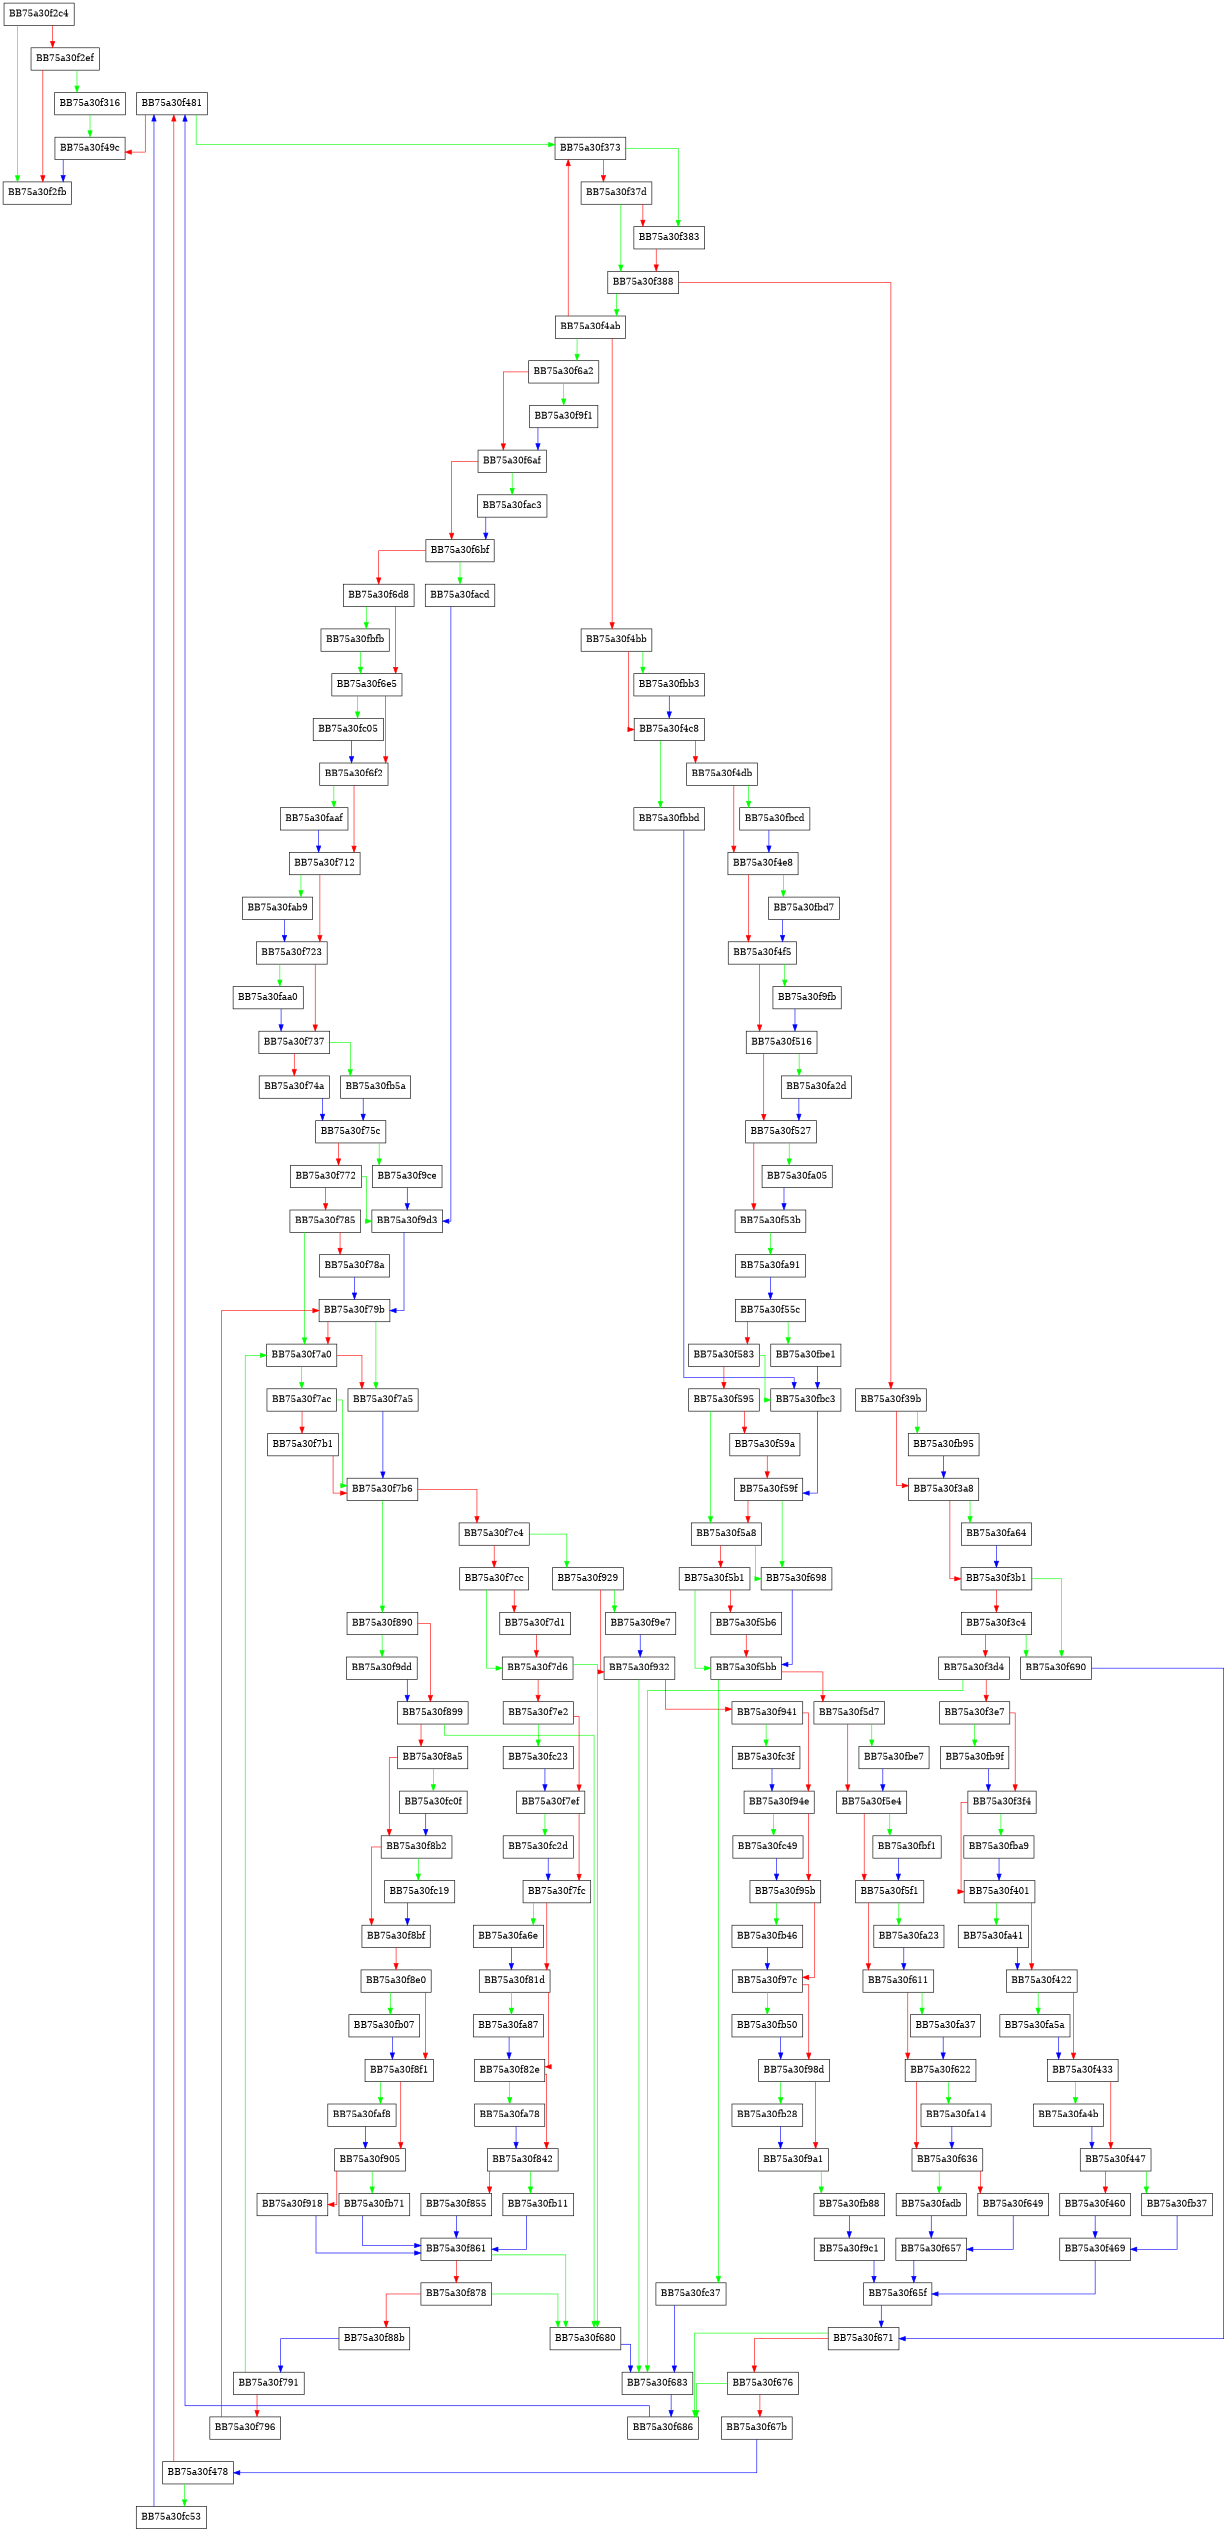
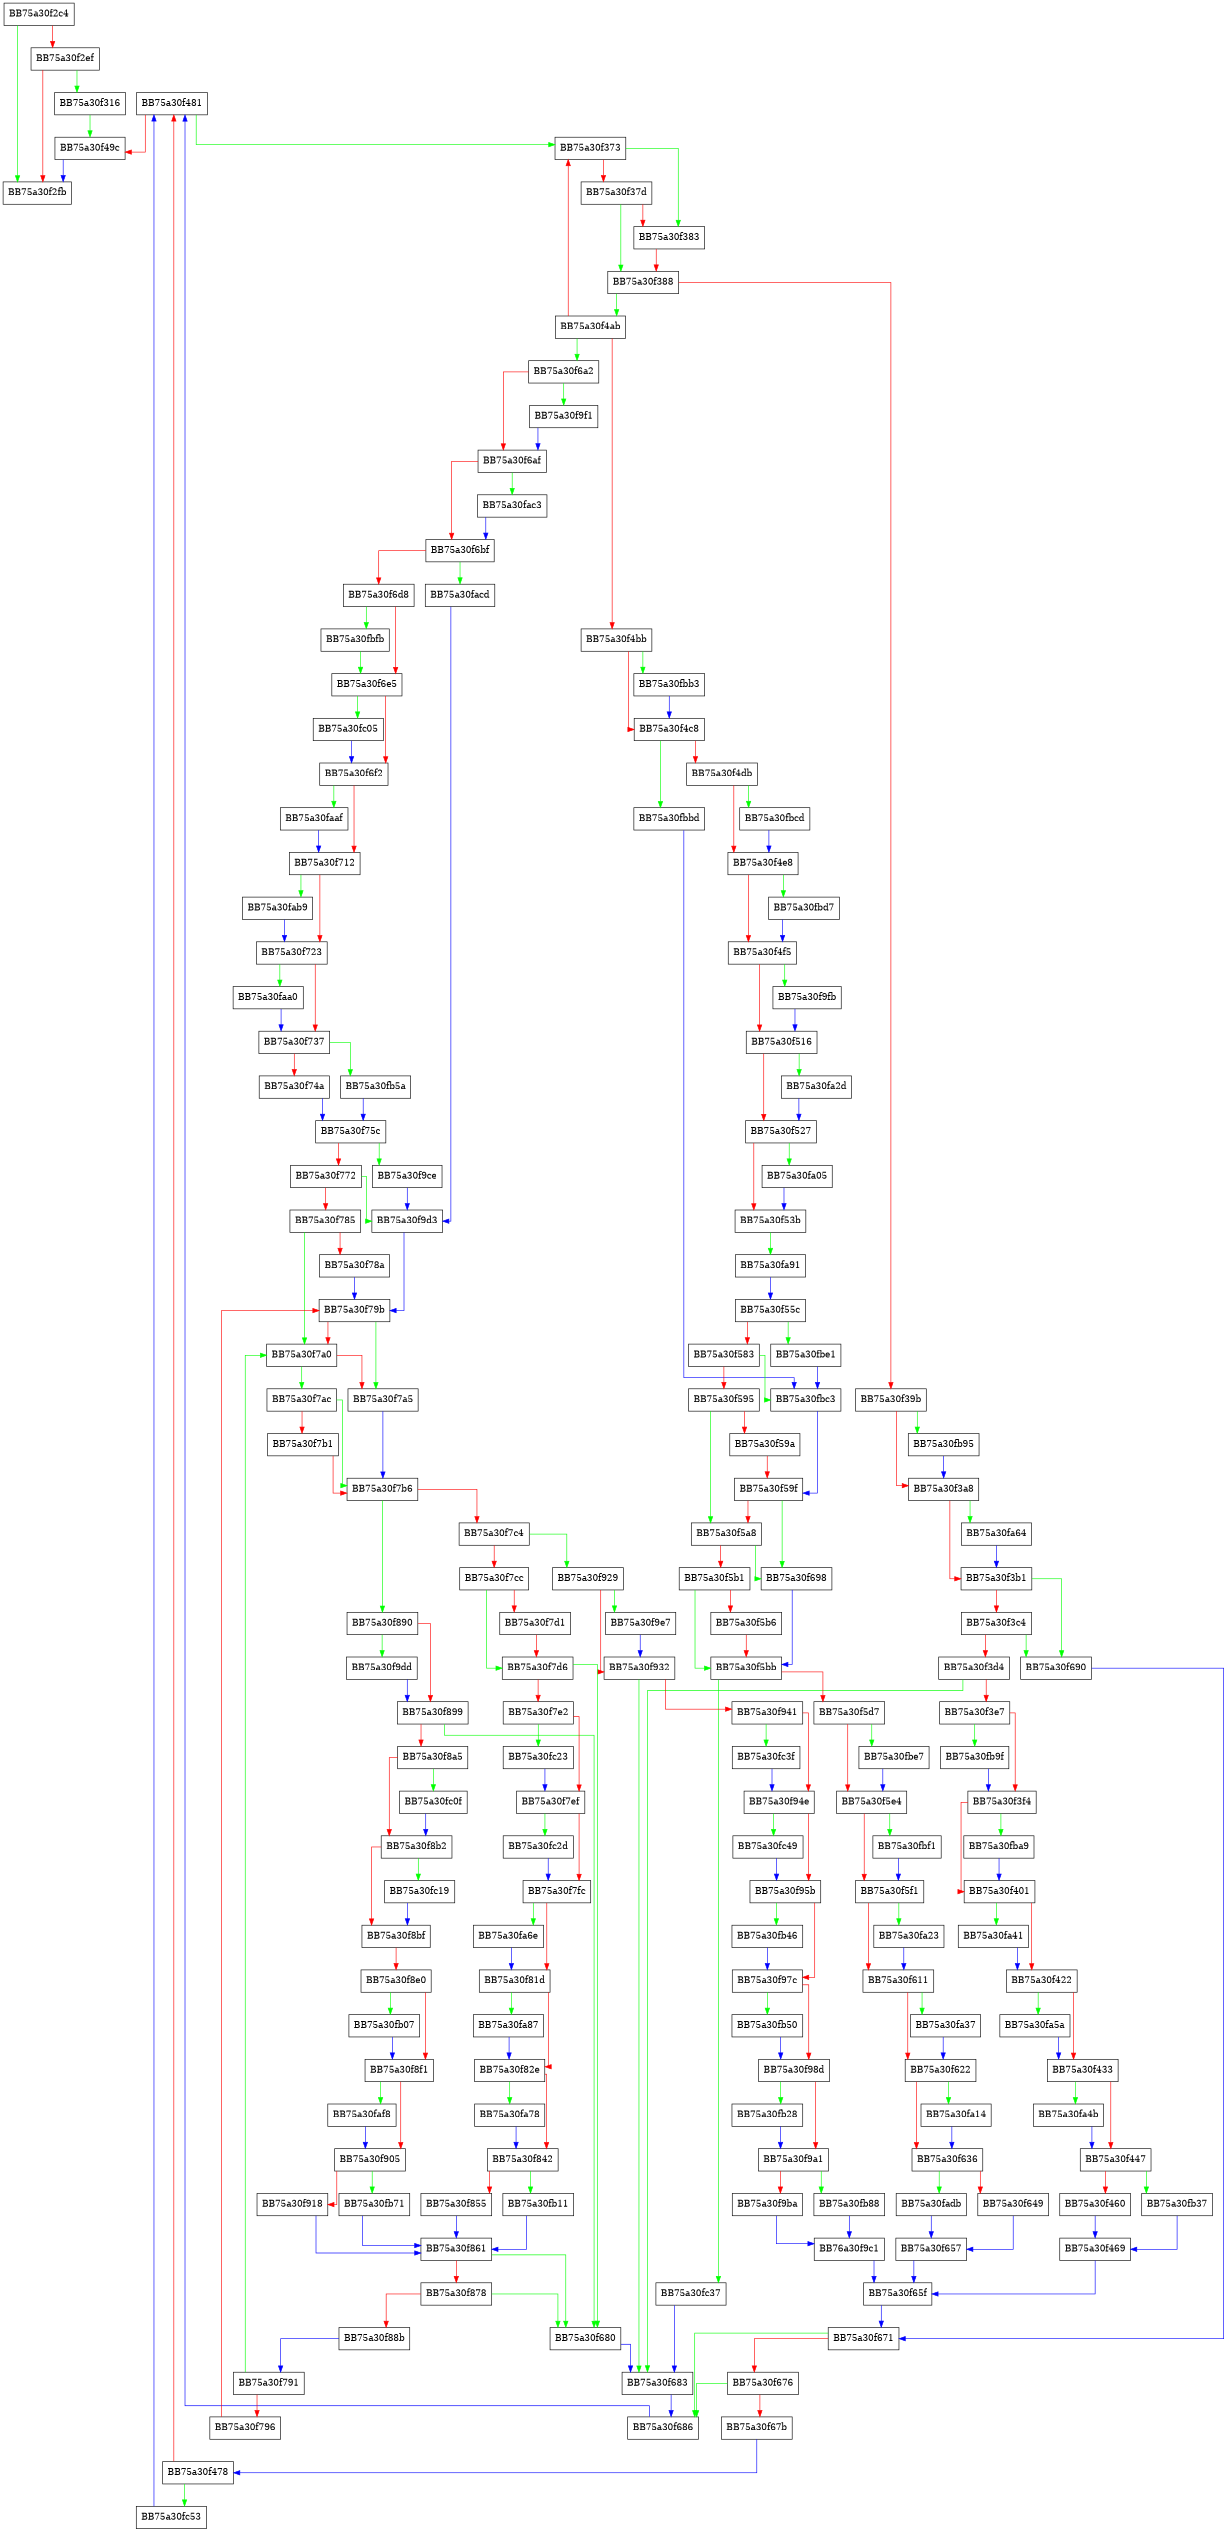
none -> (767, 2205)
(849, 2249) -> (849, 2249)
